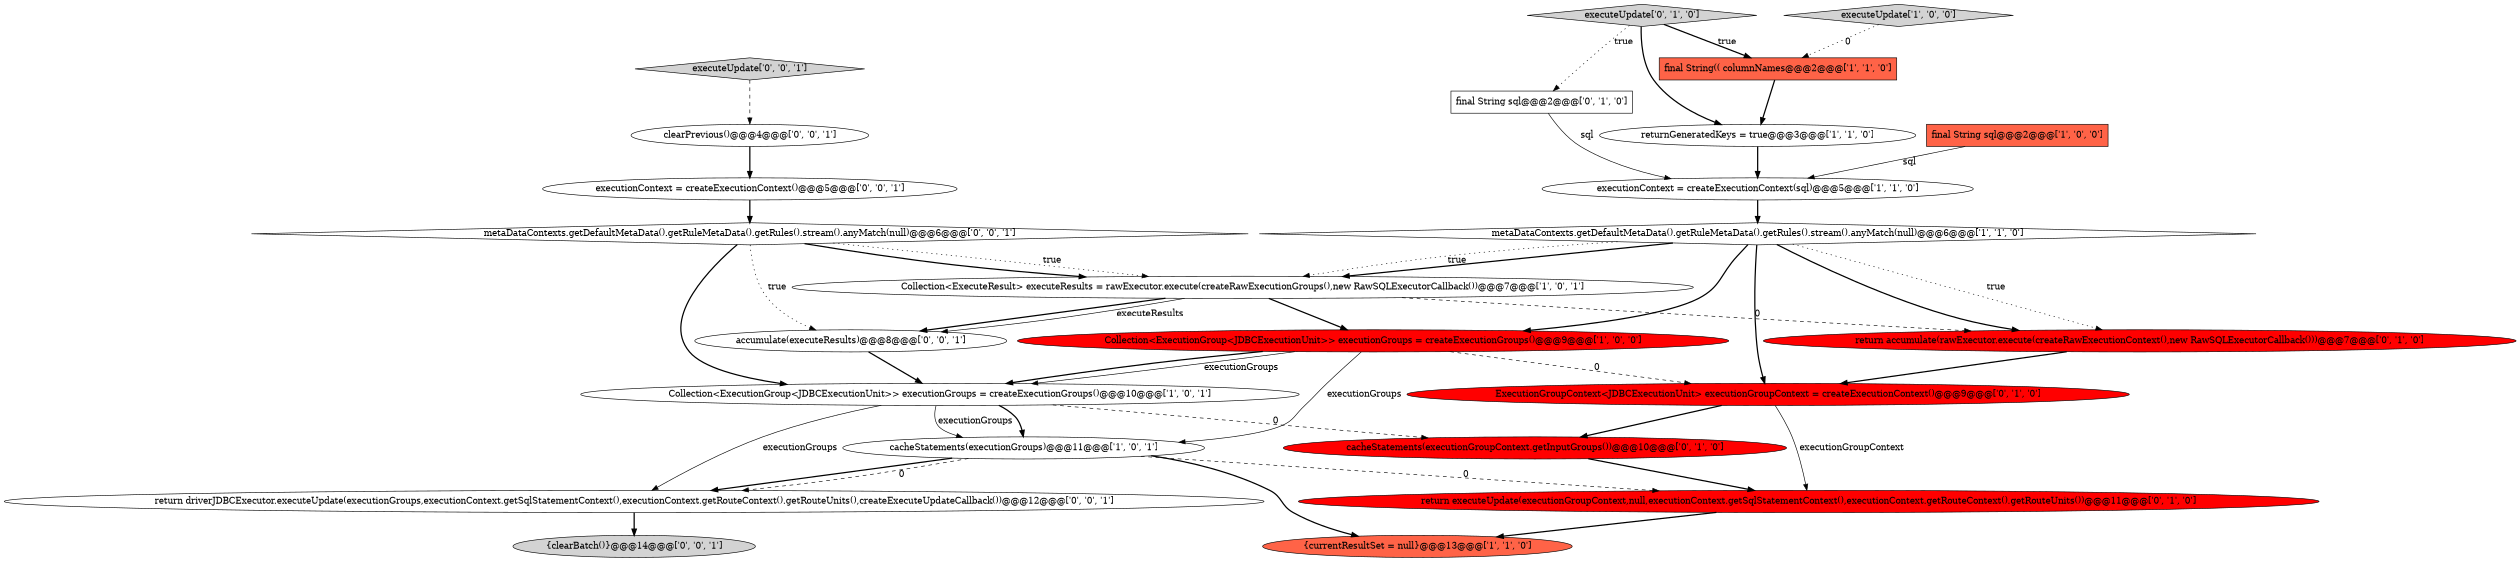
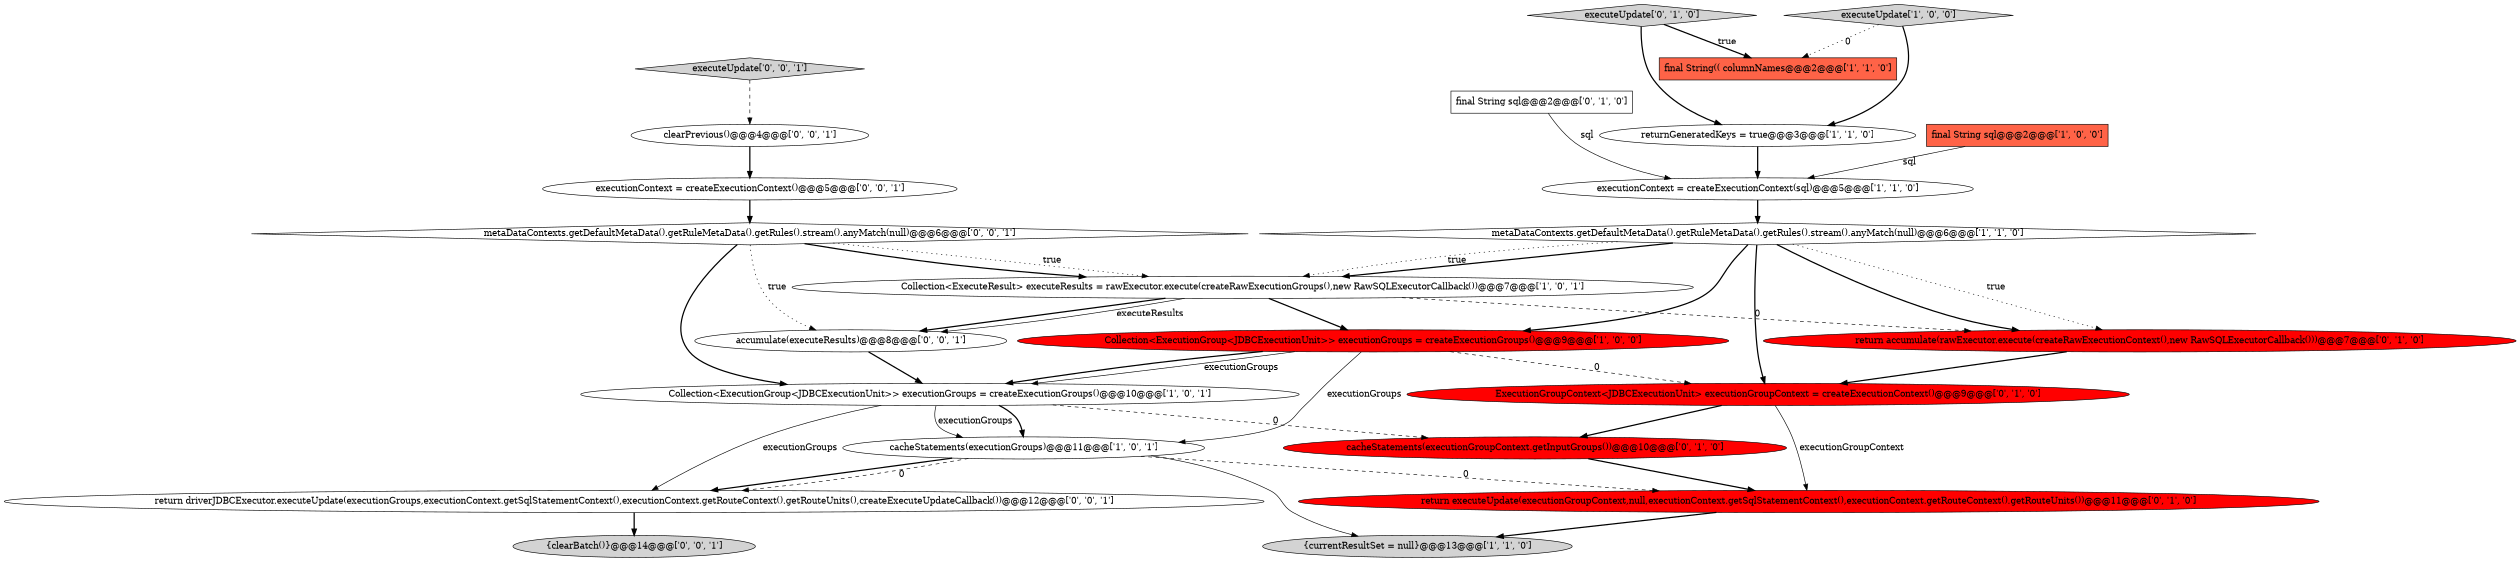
(1593, 55) -> none
(1769, 99) -> (1894, 90)
(1257, 484) -> (1257, 484)
(1417, 546) -> (1417, 546)
